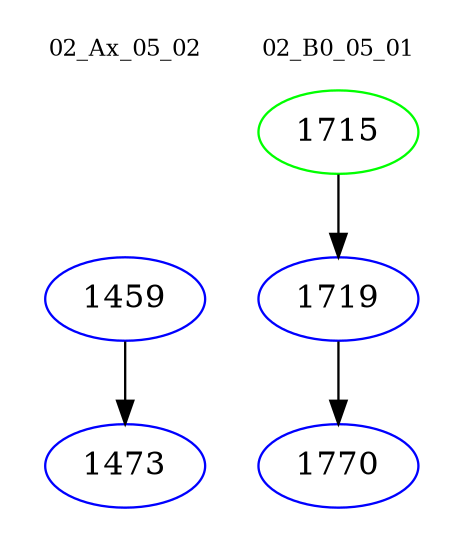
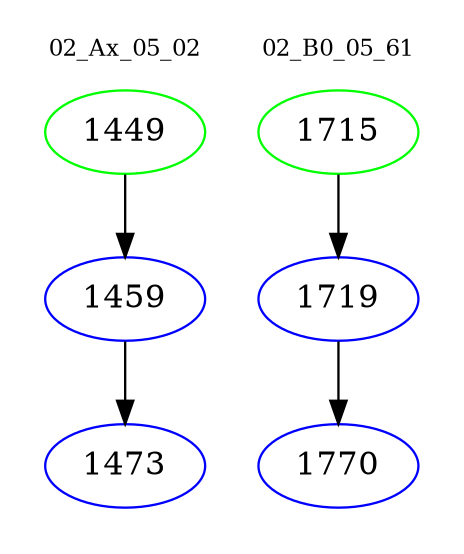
(338, 50) -> (338, 50)
none -> (125, 132)
